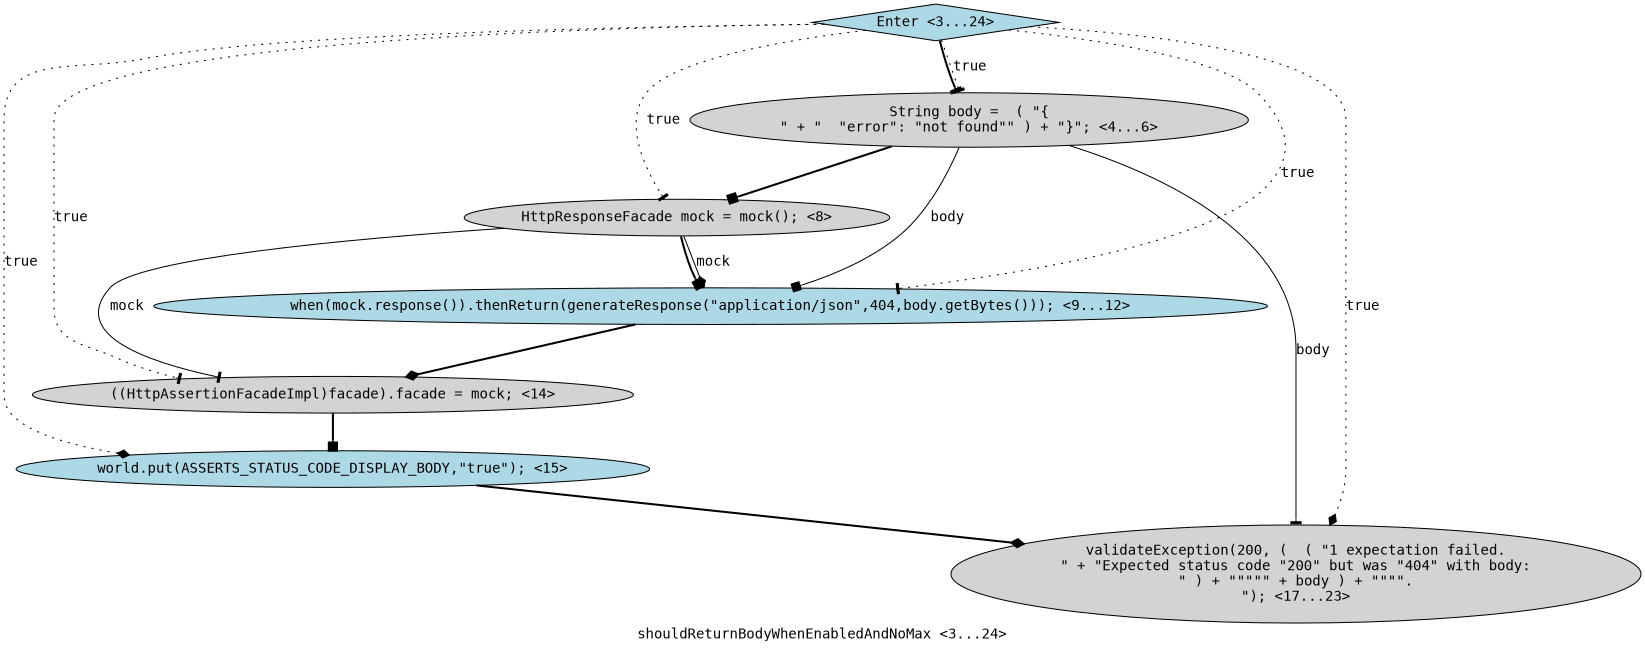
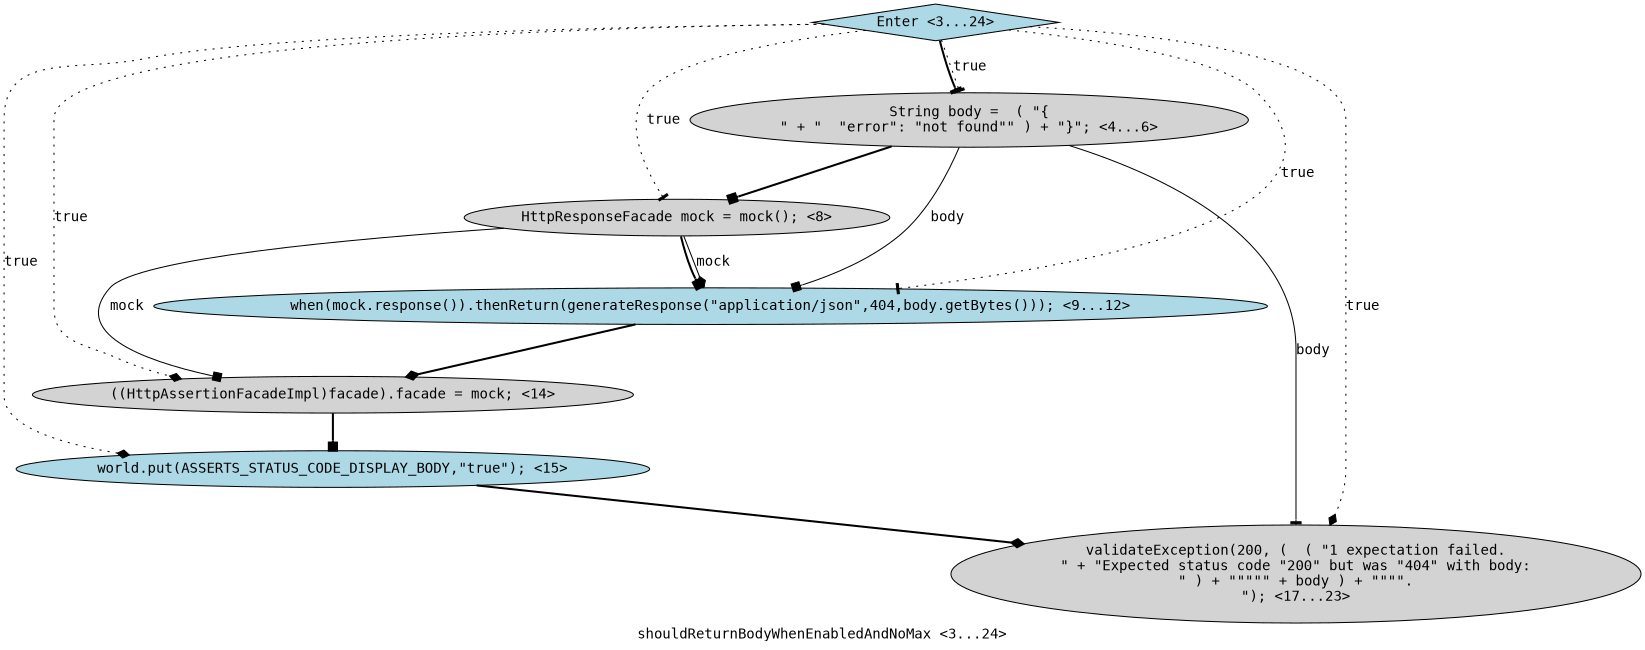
(262, 53) -> (265, 53)
(221, 256) -> (223, 256)
